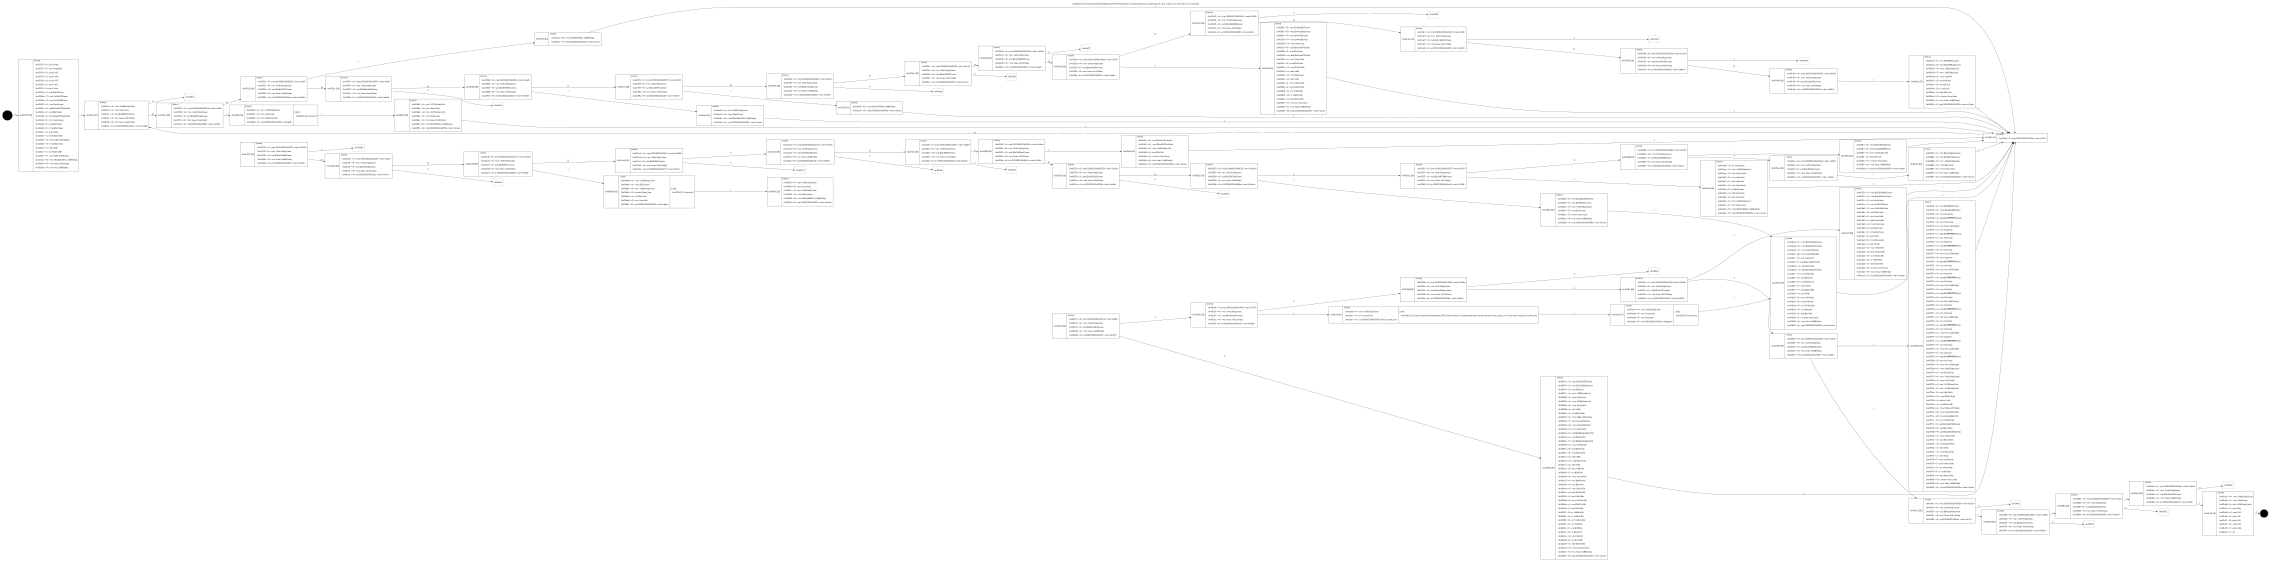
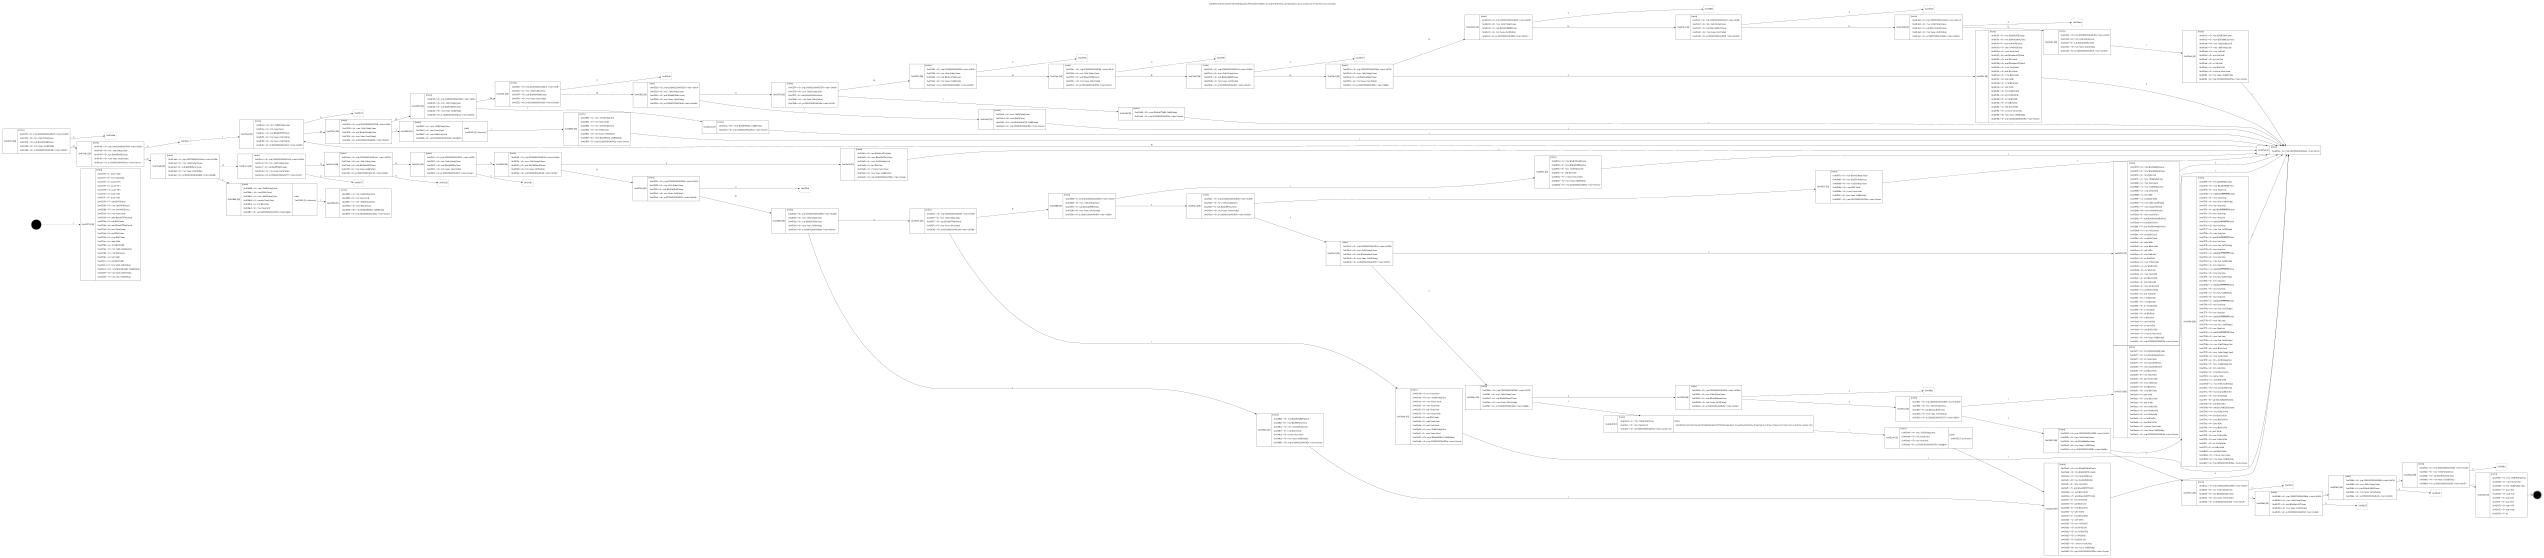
(81, 115) -> (214, 139)
none -> (1289, 230)
